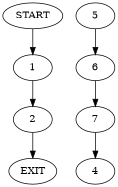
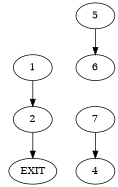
(33, 16) -> none
(95, 90) -> none
